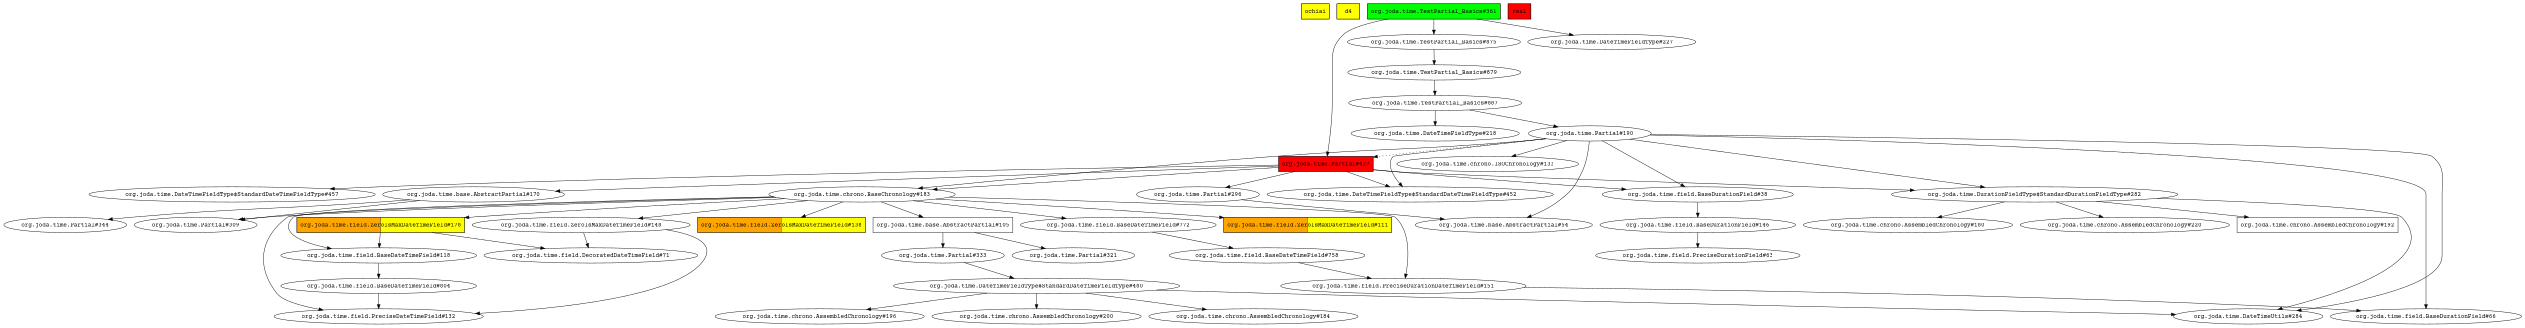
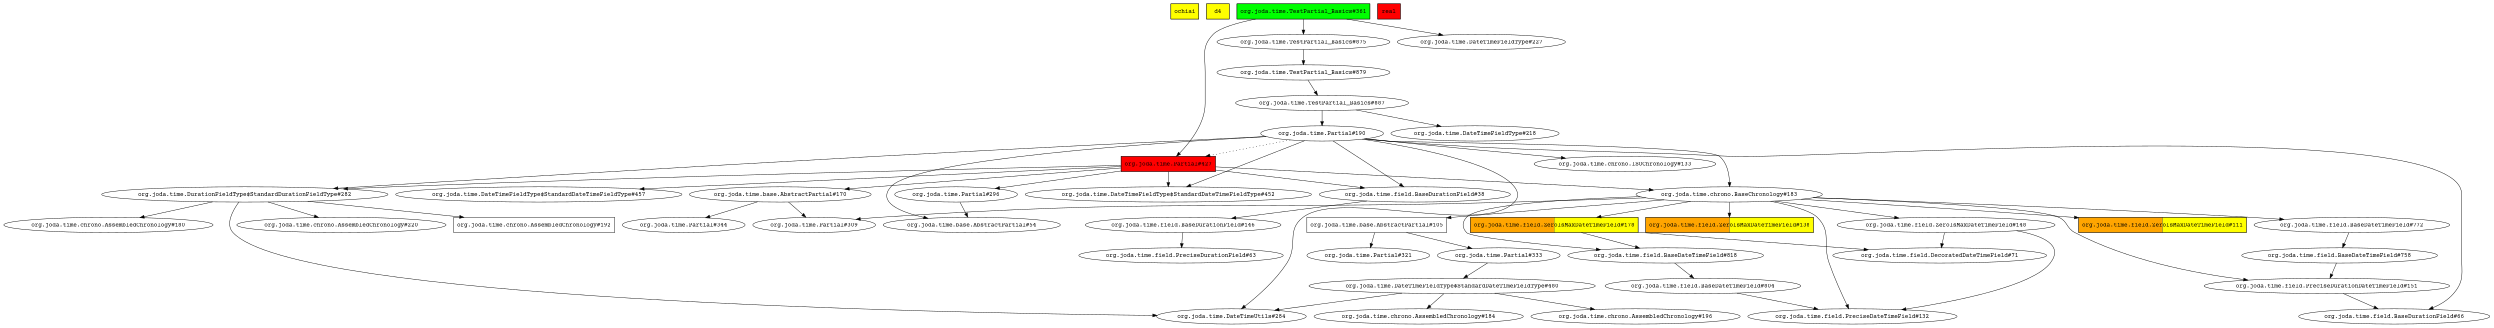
(379, 255) -> (1666, 255)
(1037, 316) -> none
